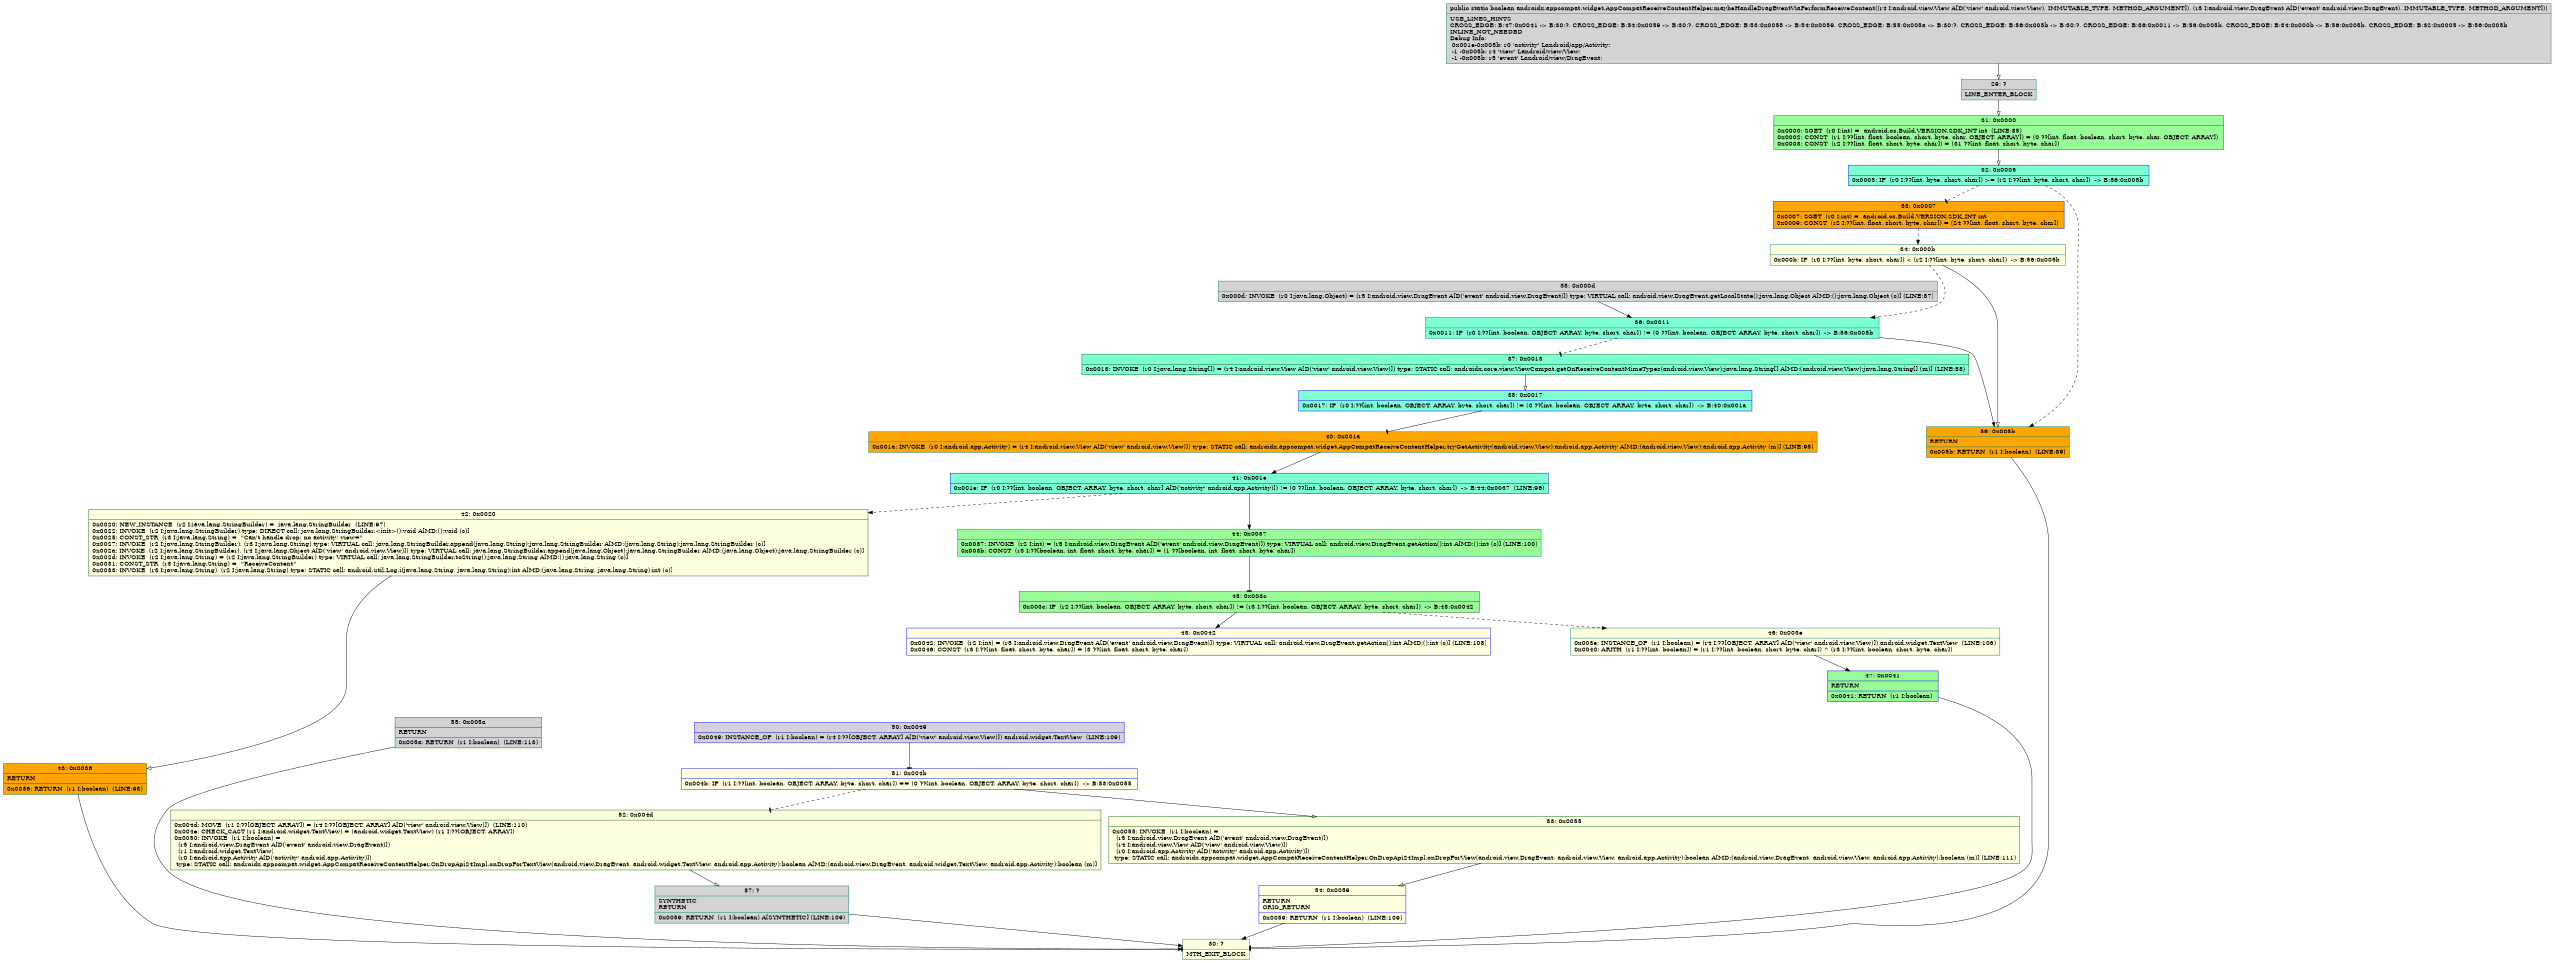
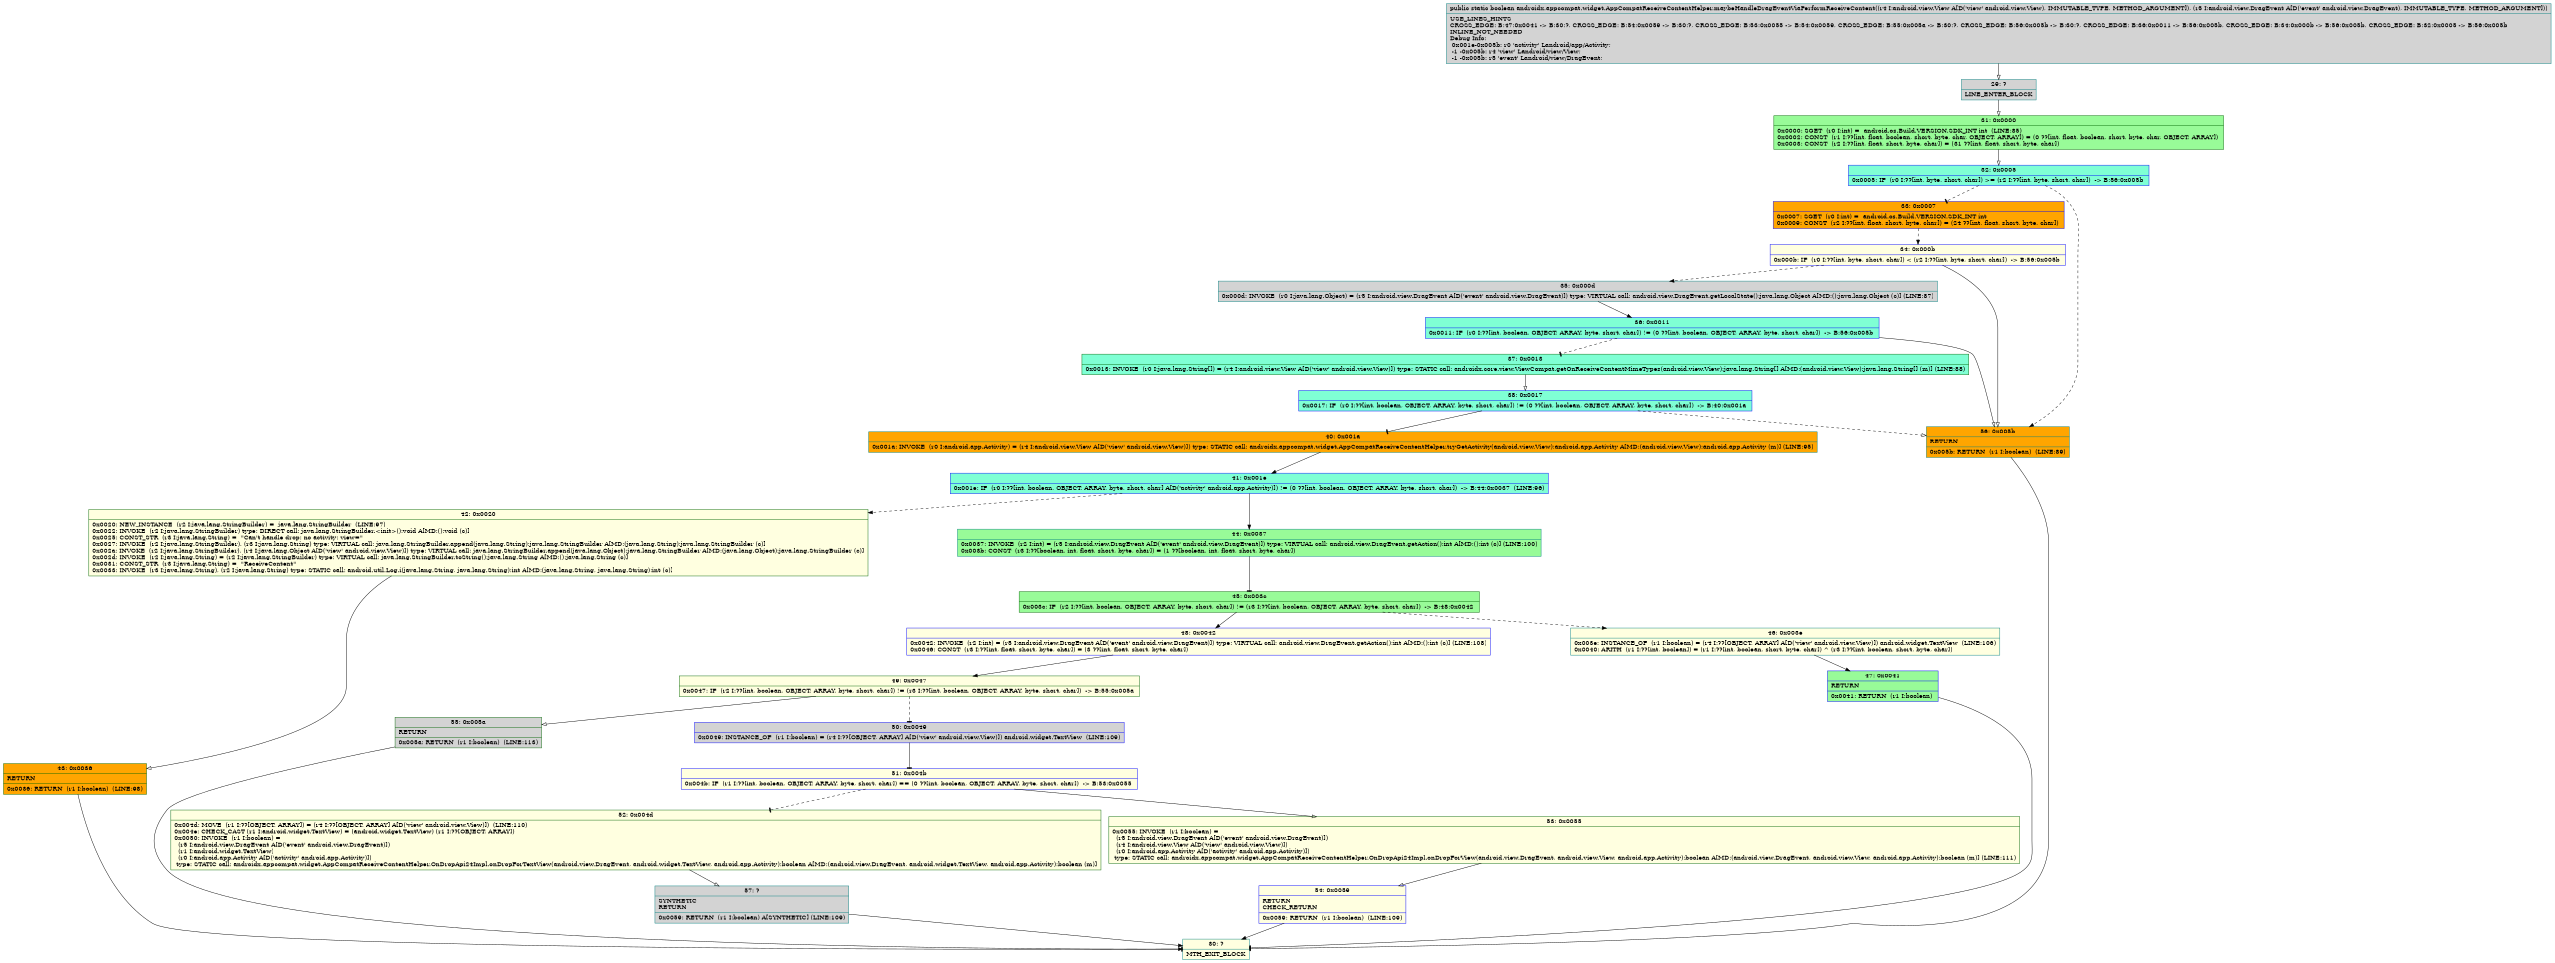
(1918, 255) -> (1918, 255)
(1930, 308) -> (1749, 273)
(1652, 328) -> (1652, 328)
(1962, 349) -> (1962, 349)
none -> (1780, 423)
none -> (909, 686)
(1286, 907) -> (1290, 907)
